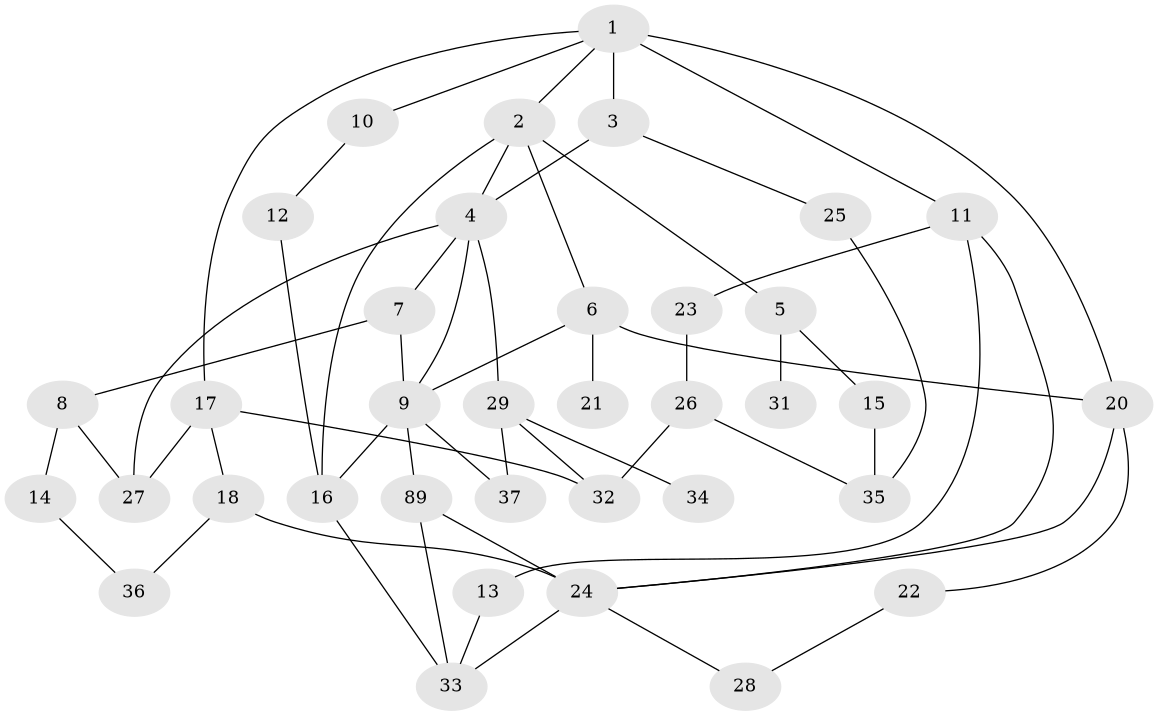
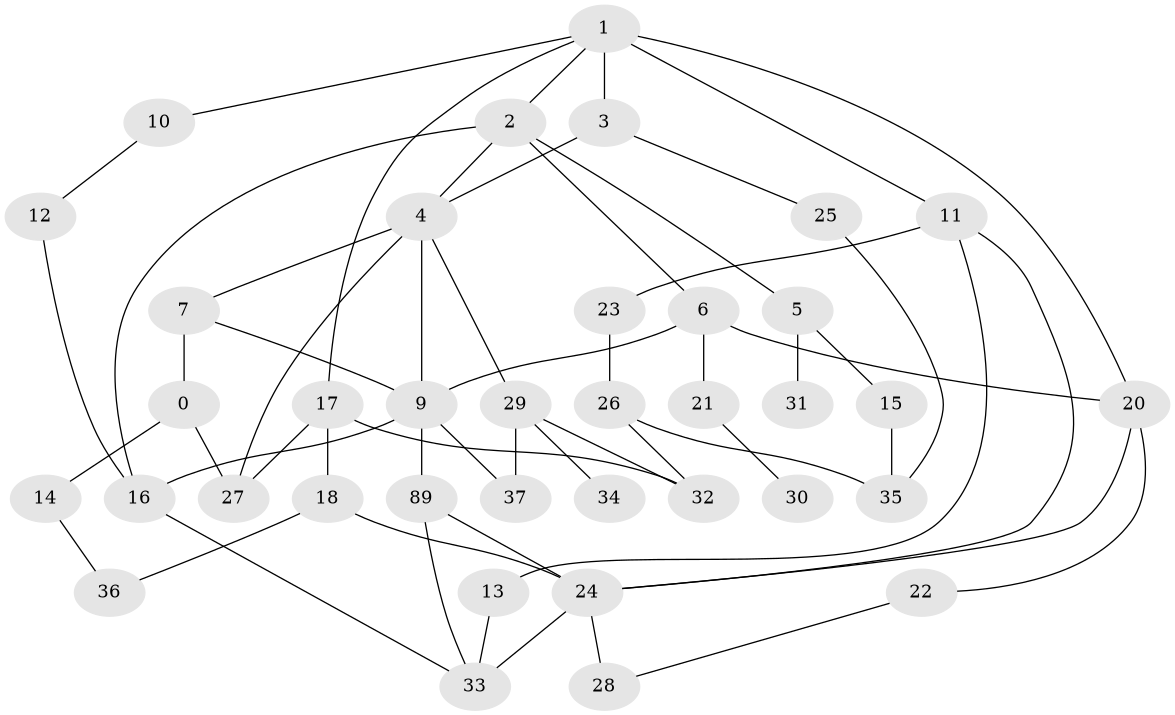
(63, 405) -> (184, 405)
none -> (798, 499)
